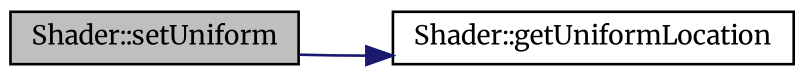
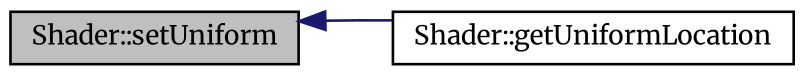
(332, 55) -> (359, 20)
